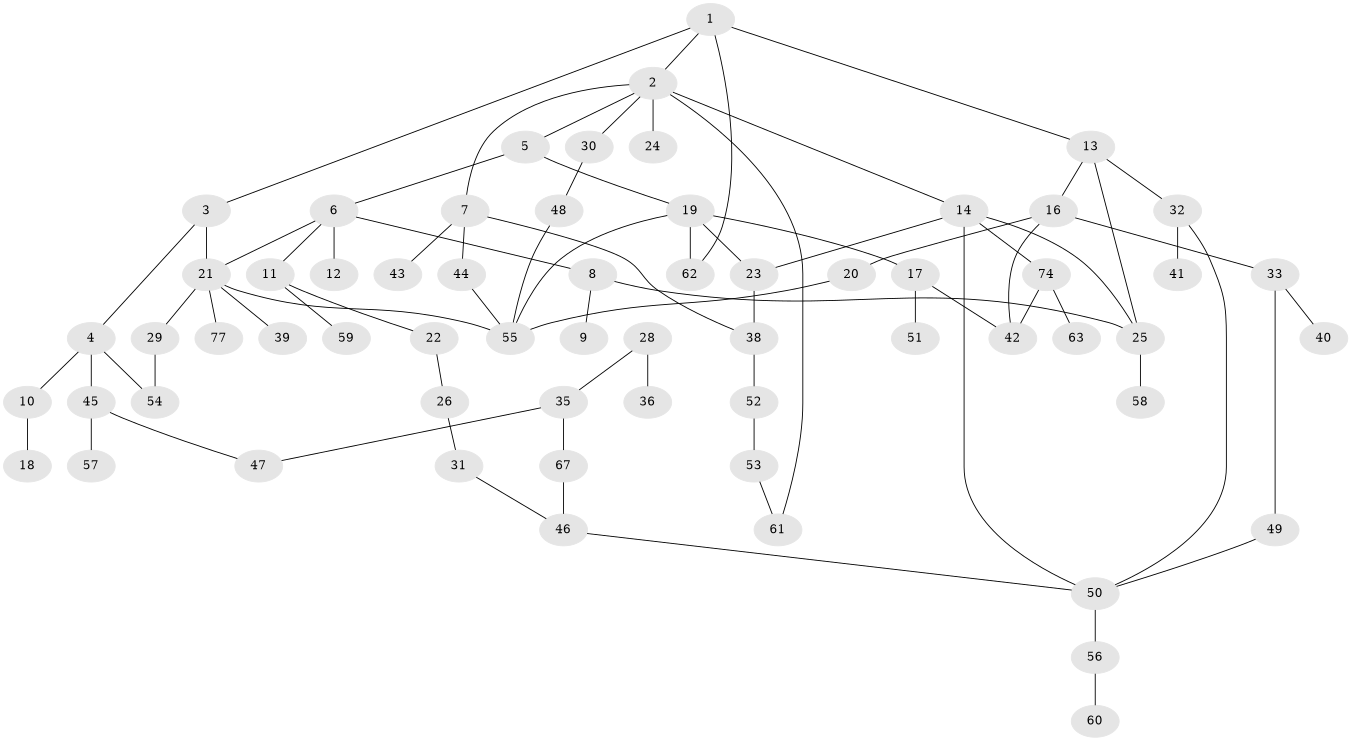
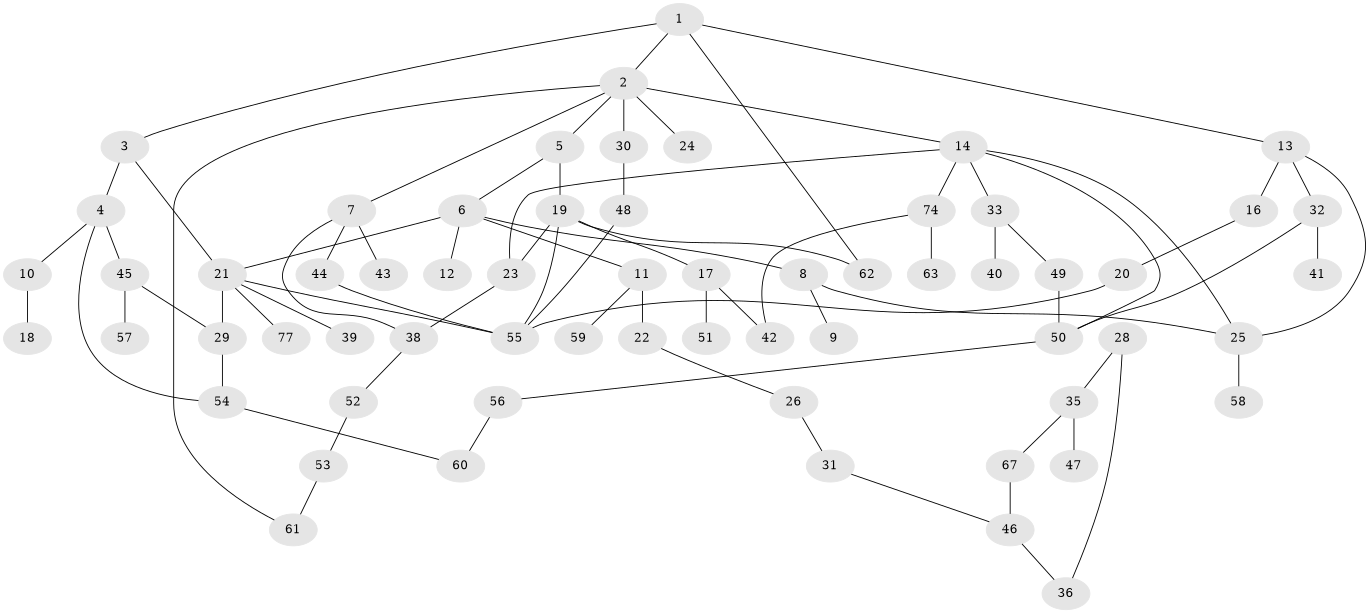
(1164, 243) -> (979, 179)
(1012, 269) -> none
none -> (346, 435)
(173, 437) -> (167, 303)
(829, 562) -> (1038, 562)
